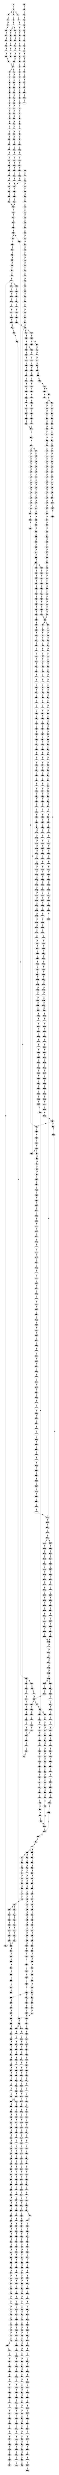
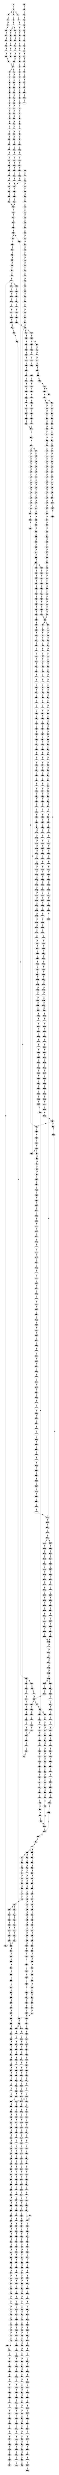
(29, 347) -> (31, 347)
(31, 371) -> none
(48, 399) -> (45, 400)
(19, 1995) -> (11, 1995)
(12, 2099) -> (22, 2099)
(28, 2213) -> (27, 2216)
(9, 2343) -> (10, 2346)
